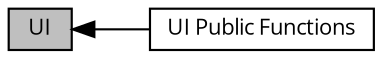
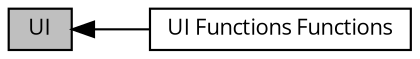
(262, 29) -> (280, 29)
